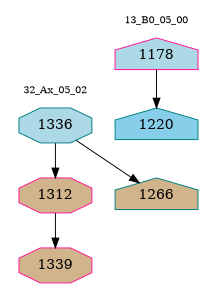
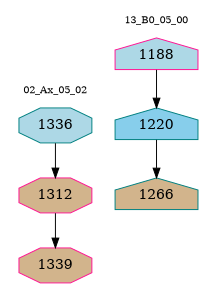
(157, 55) -> (157, 55)
(55, 91) -> (55, 91)
(113, 165) -> (157, 154)
